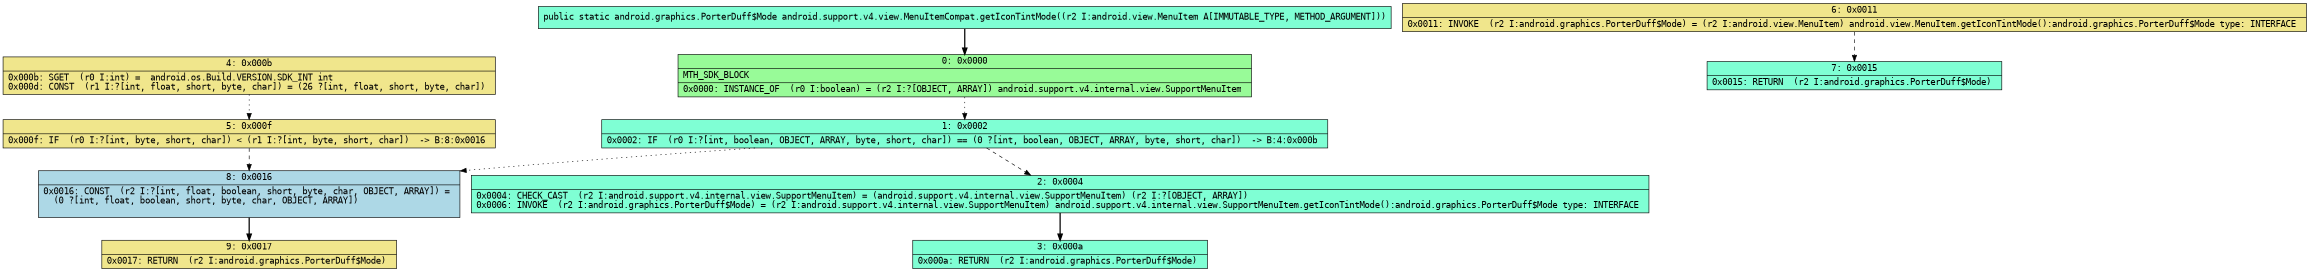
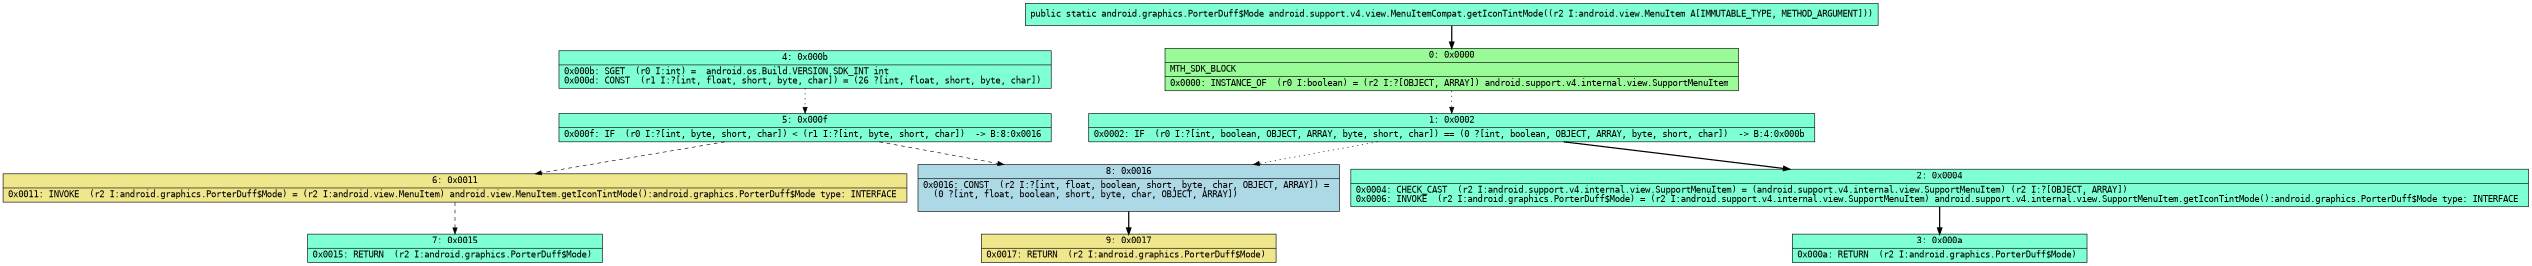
(249, 76) -> (805, 70)
(249, 134) -> (805, 128)
none -> (633, 157)
(1006, 160) -> (1674, 155)
